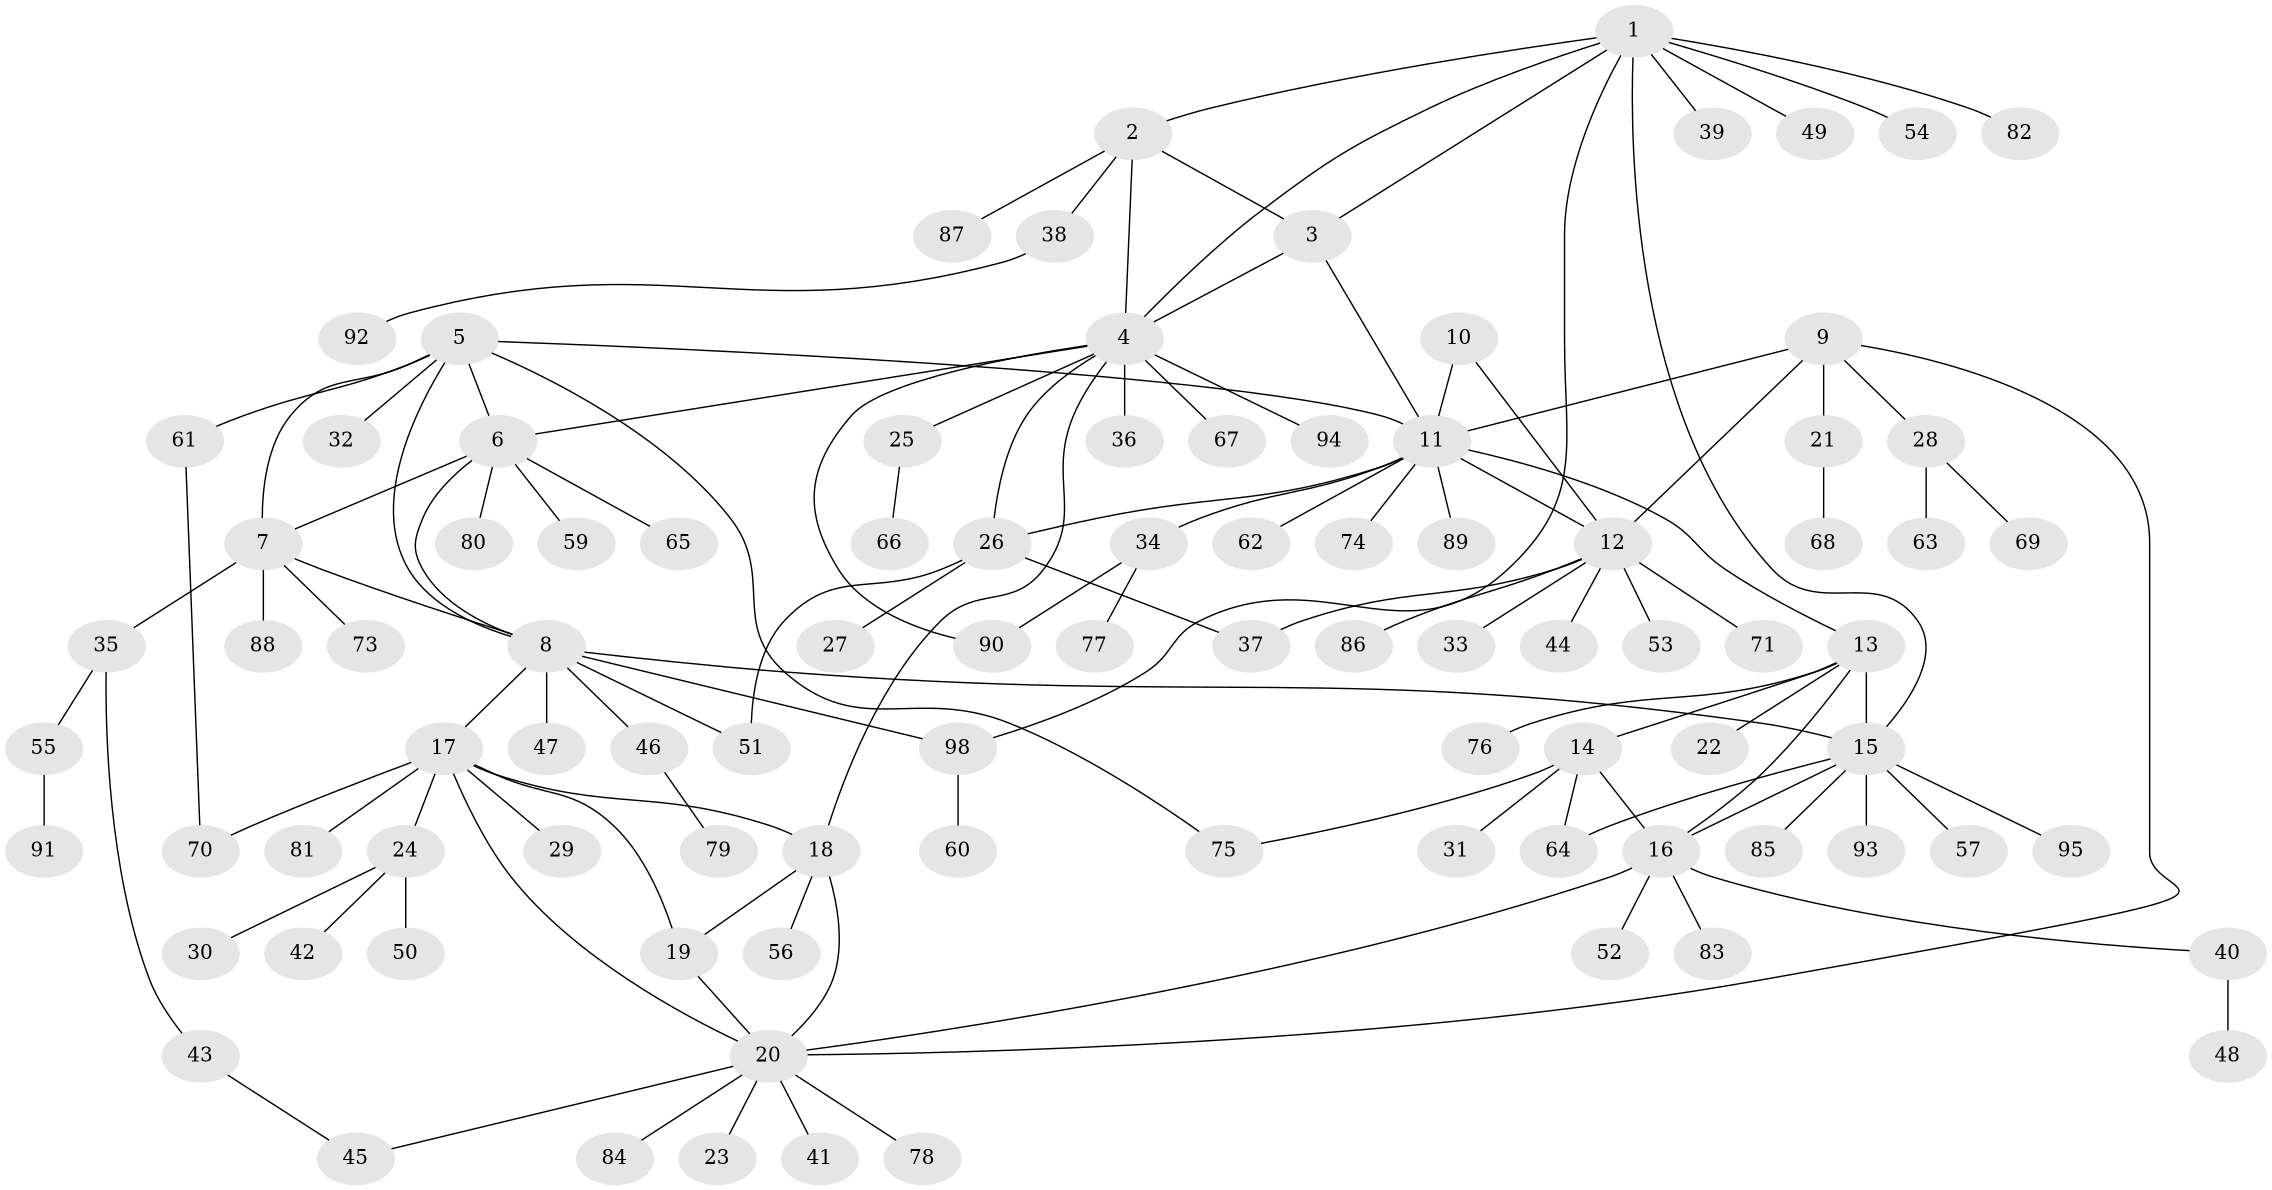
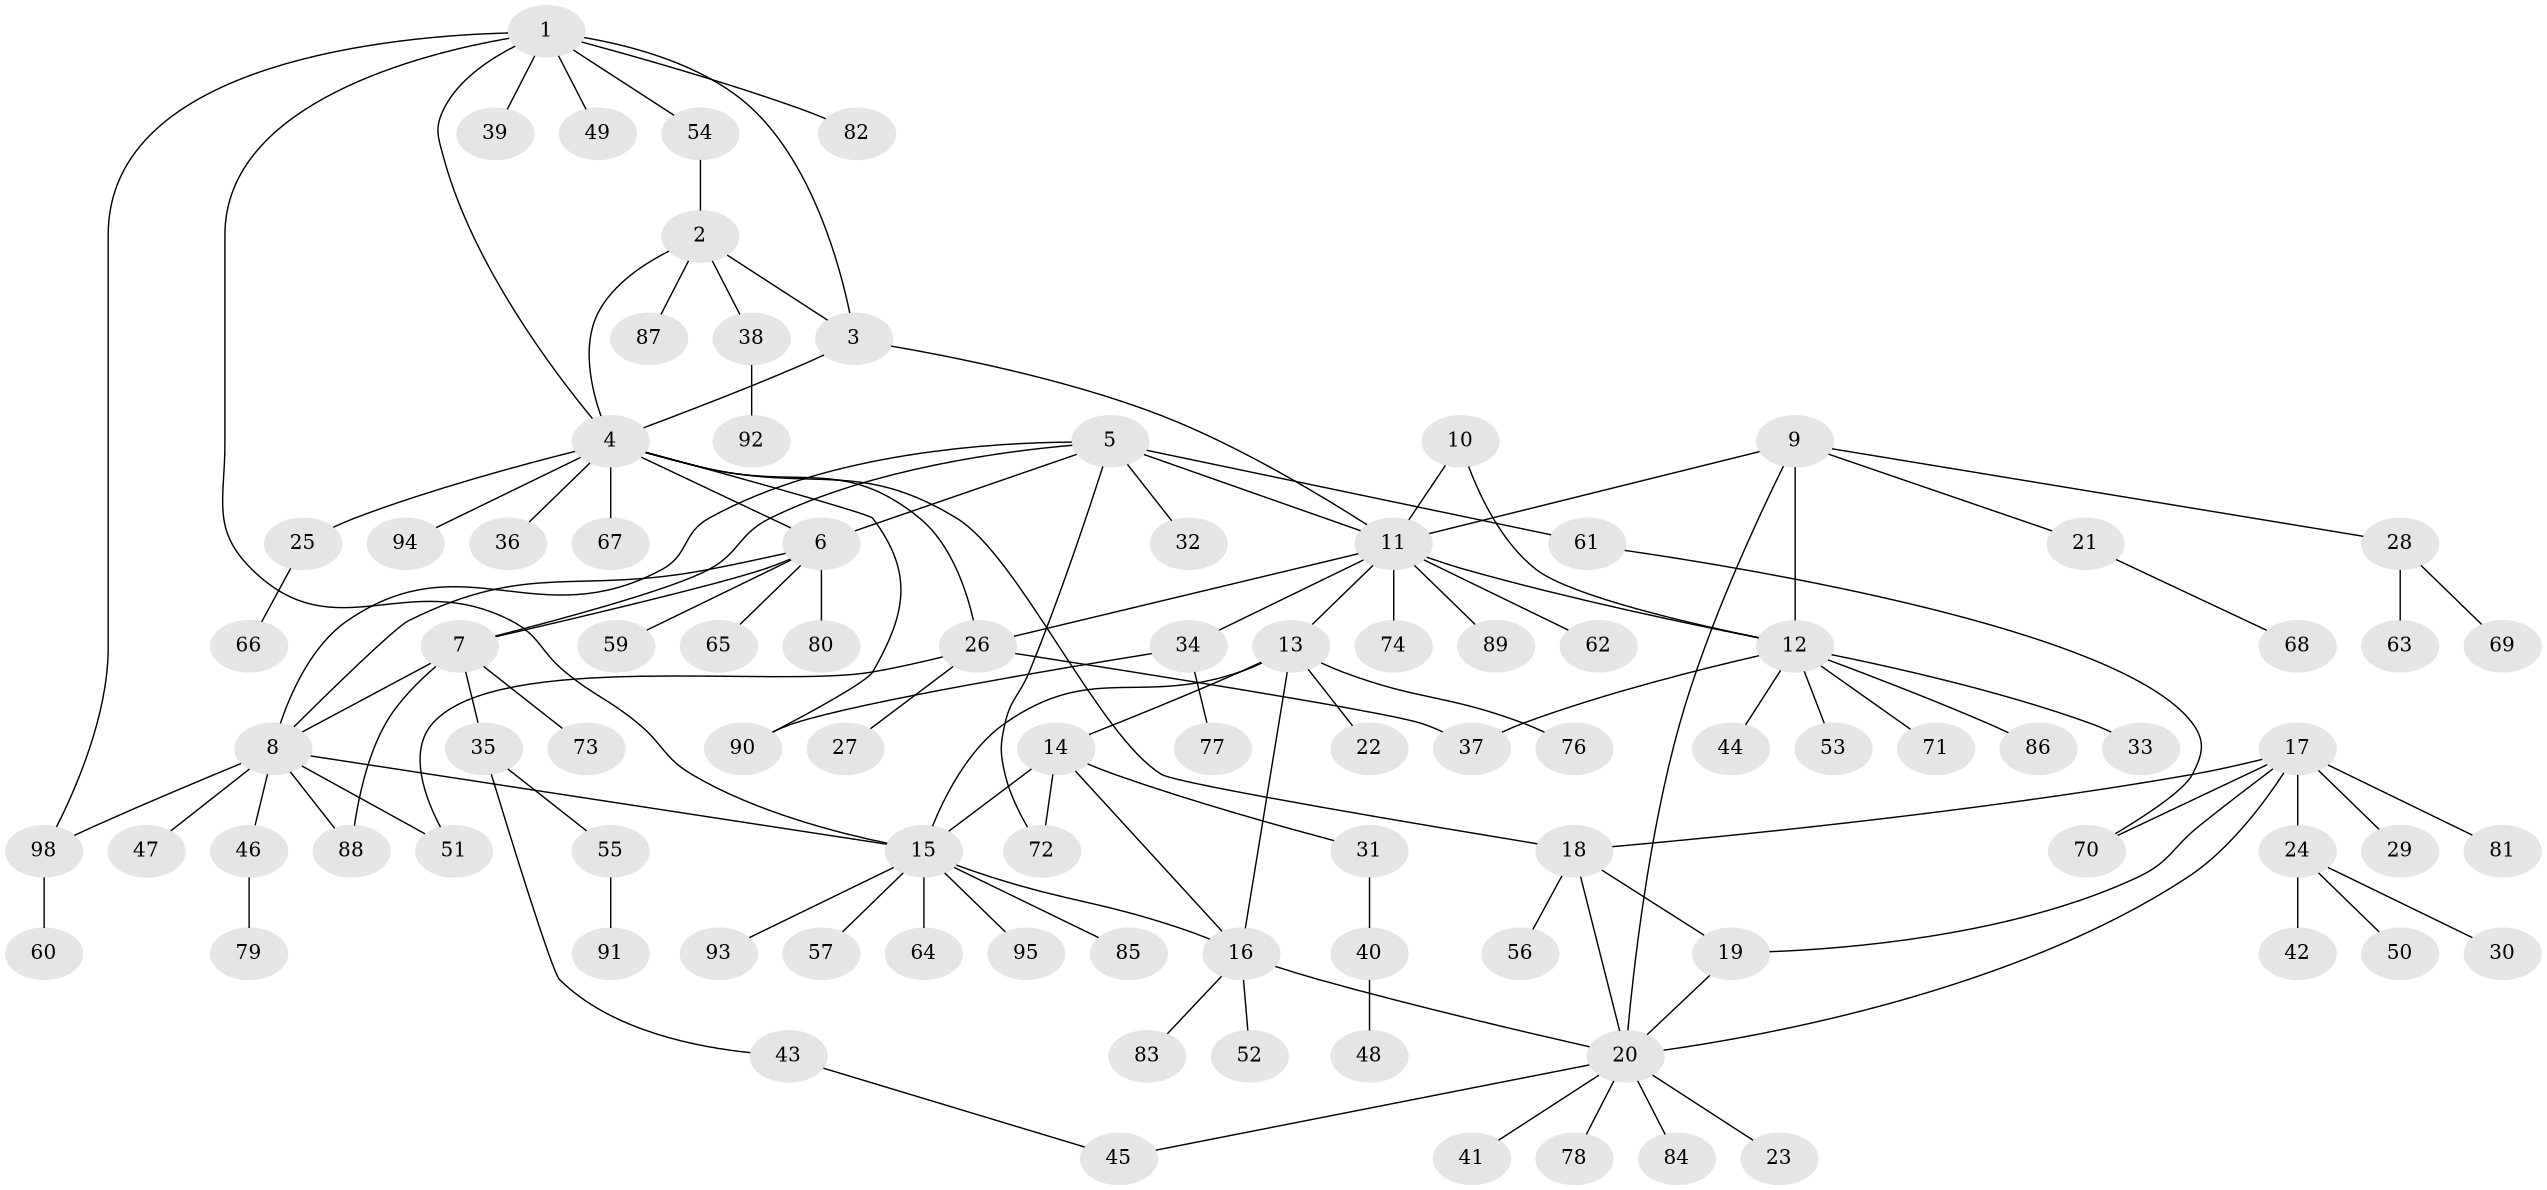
(1380, 72) -> (700, 185)
(496, 697) -> (312, 800)
(1571, 800) -> (990, 800)
(1224, 851) -> (1042, 851)
(1937, 925) -> (1370, 903)
